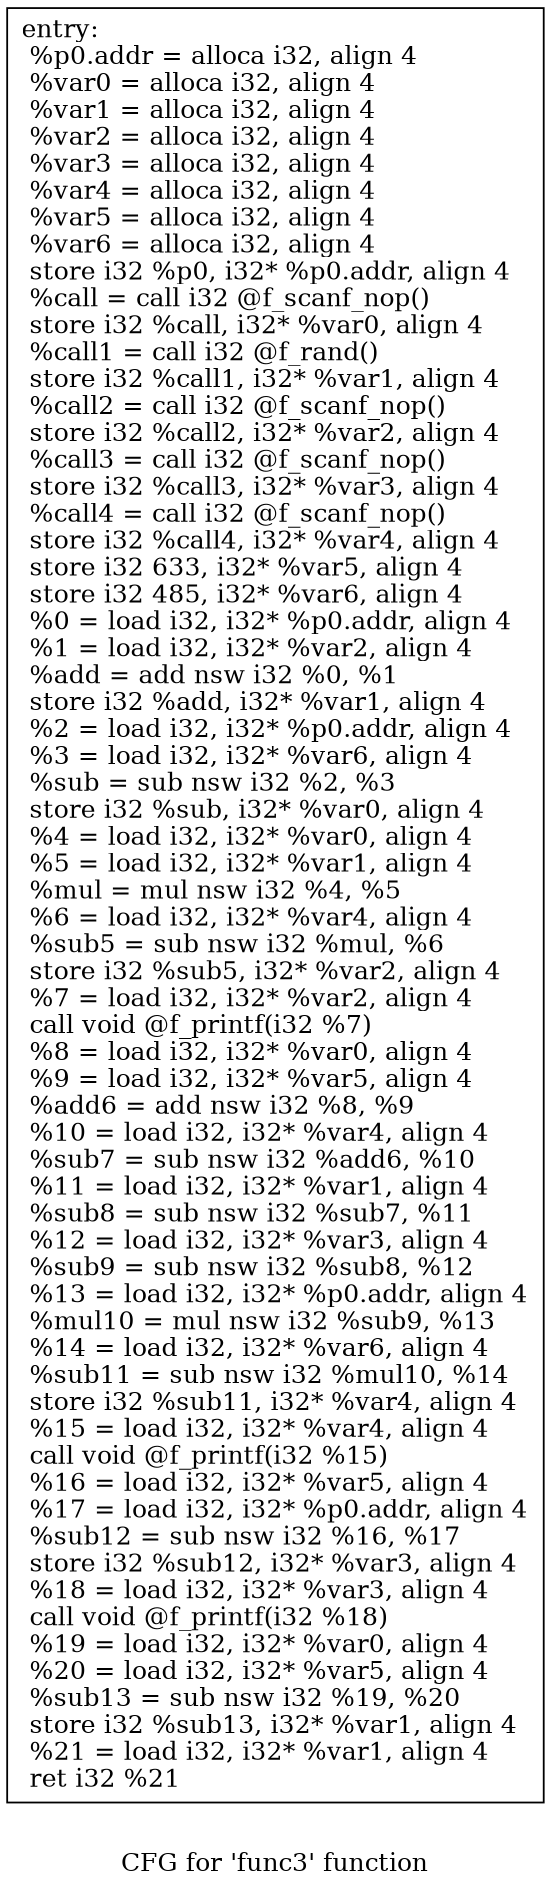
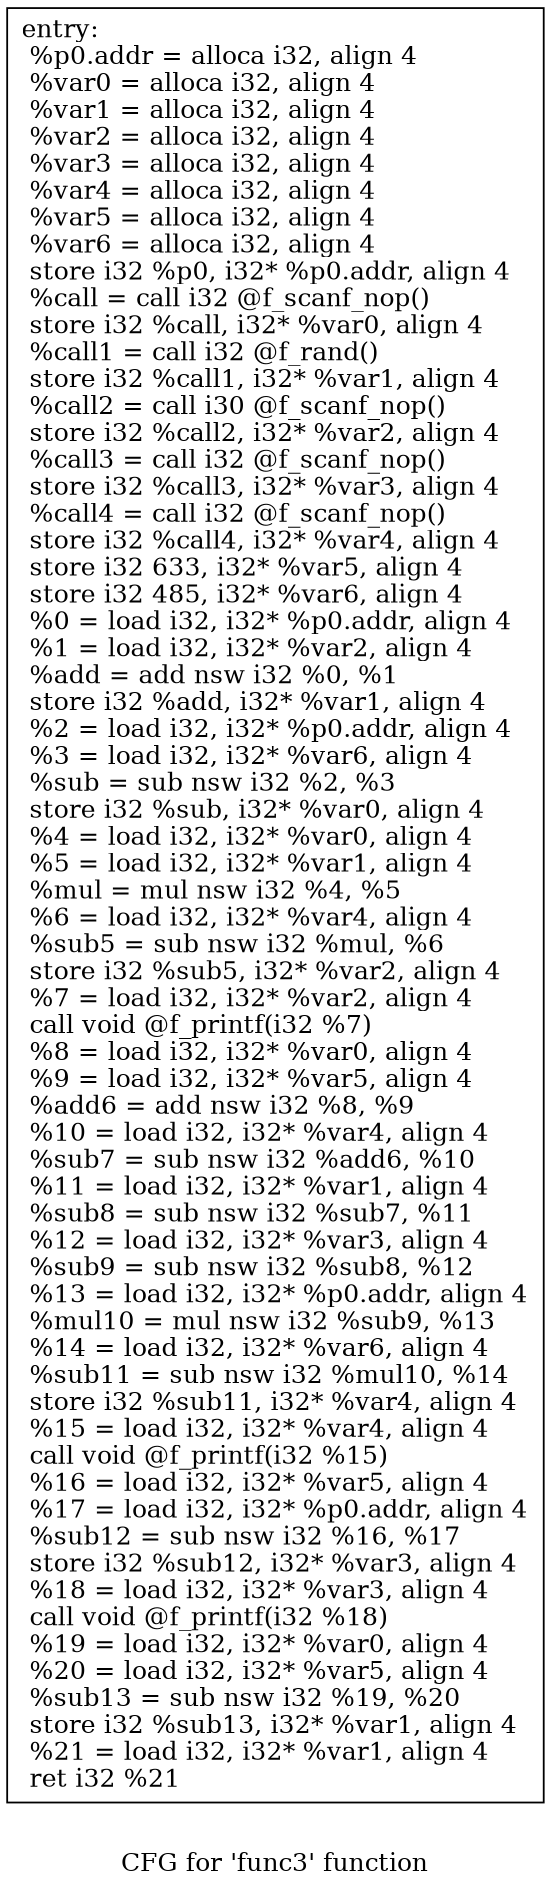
(234, 406) -> (234, 406)
